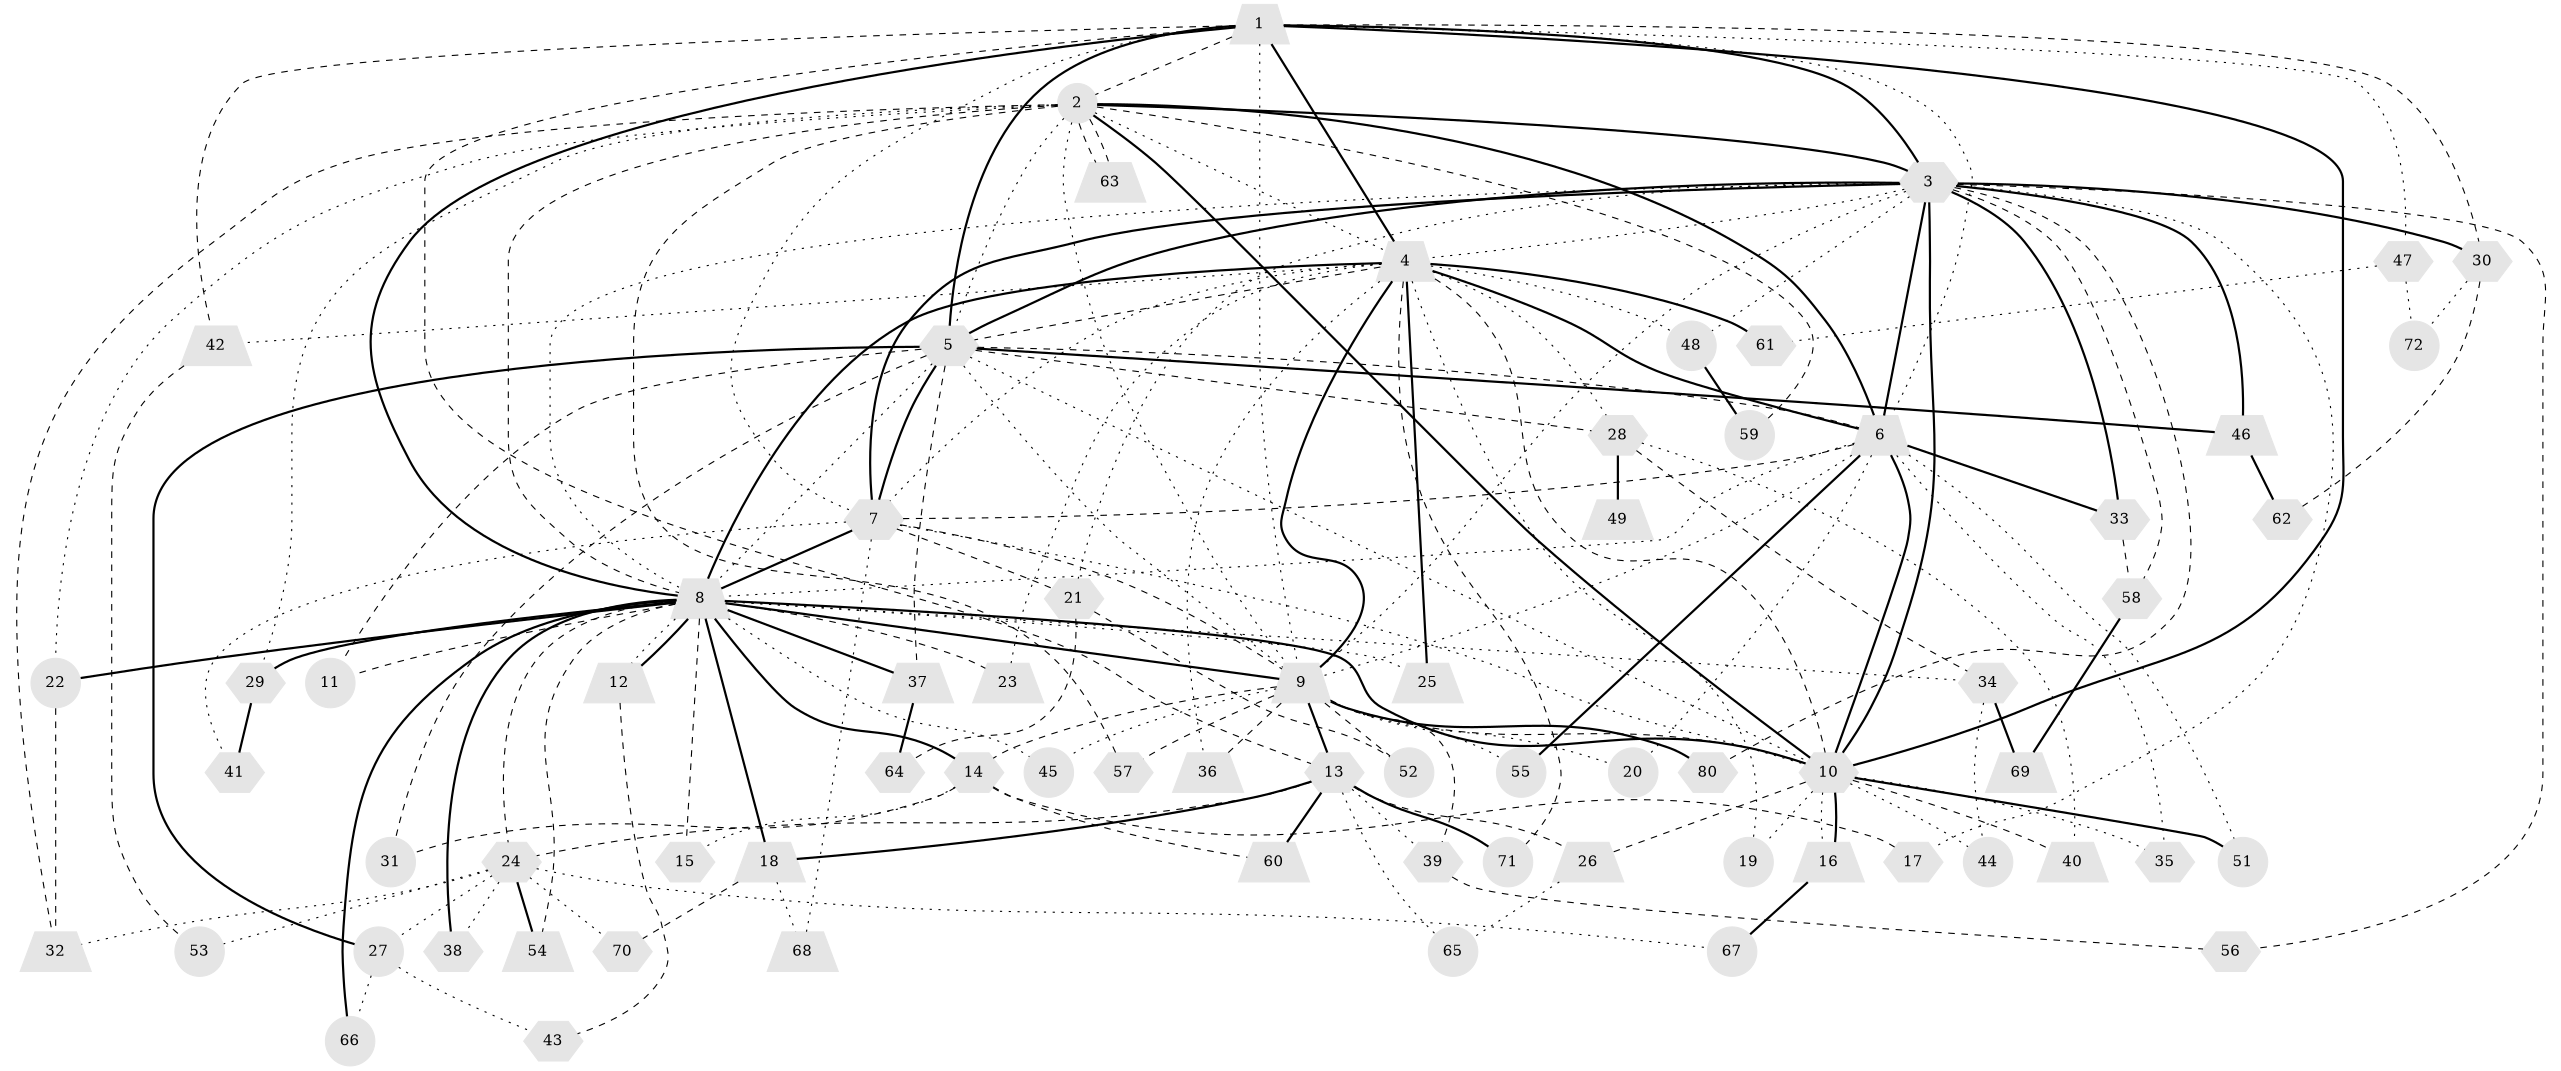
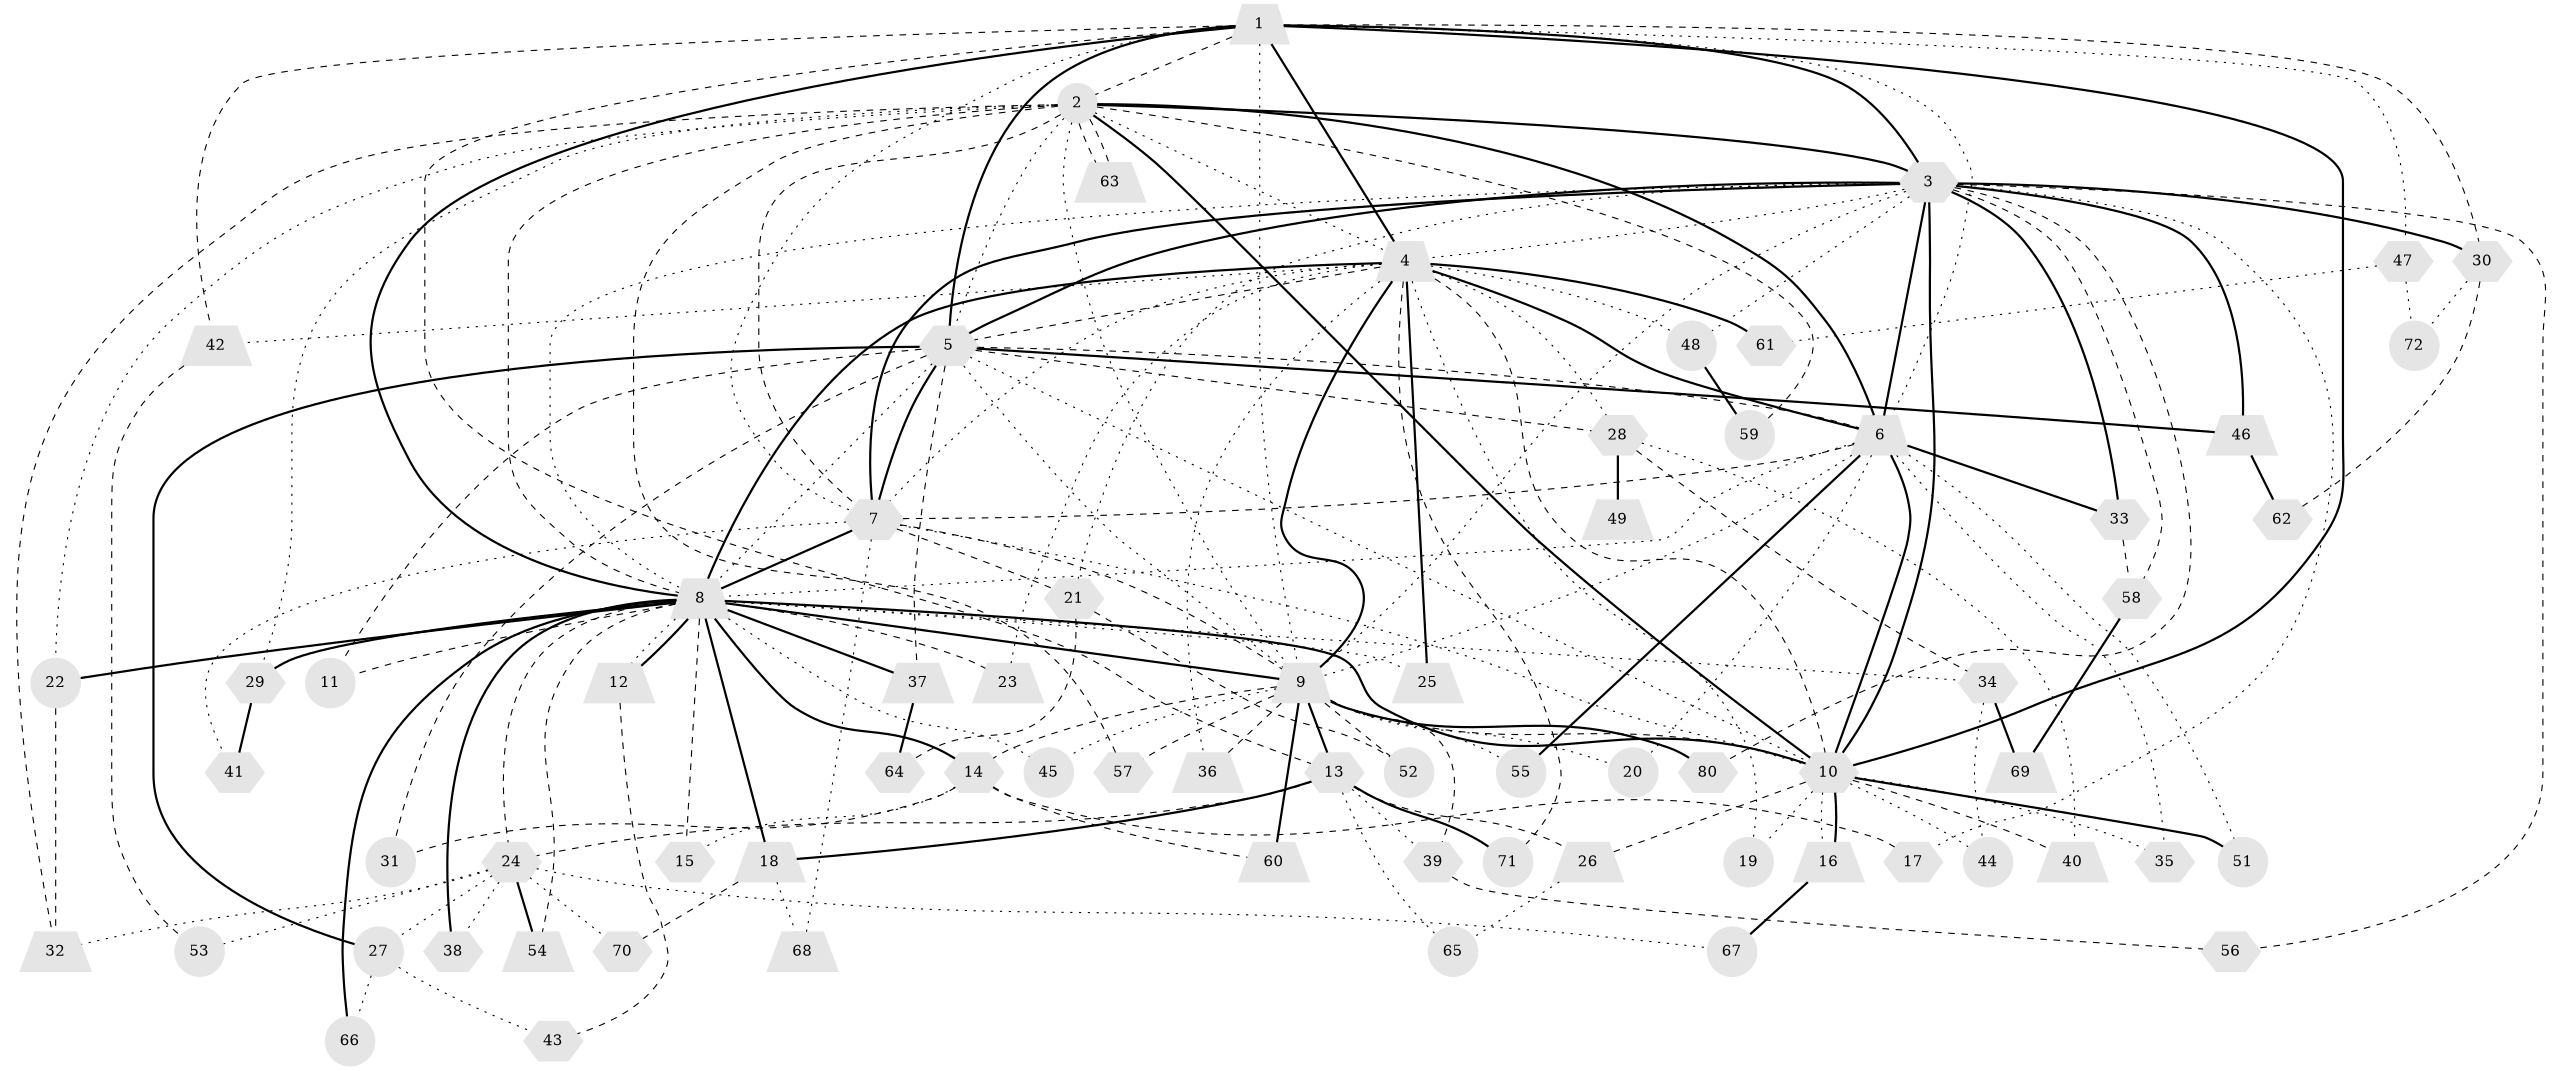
none -> (766, 216)
(1304, 817) -> (1288, 773)
